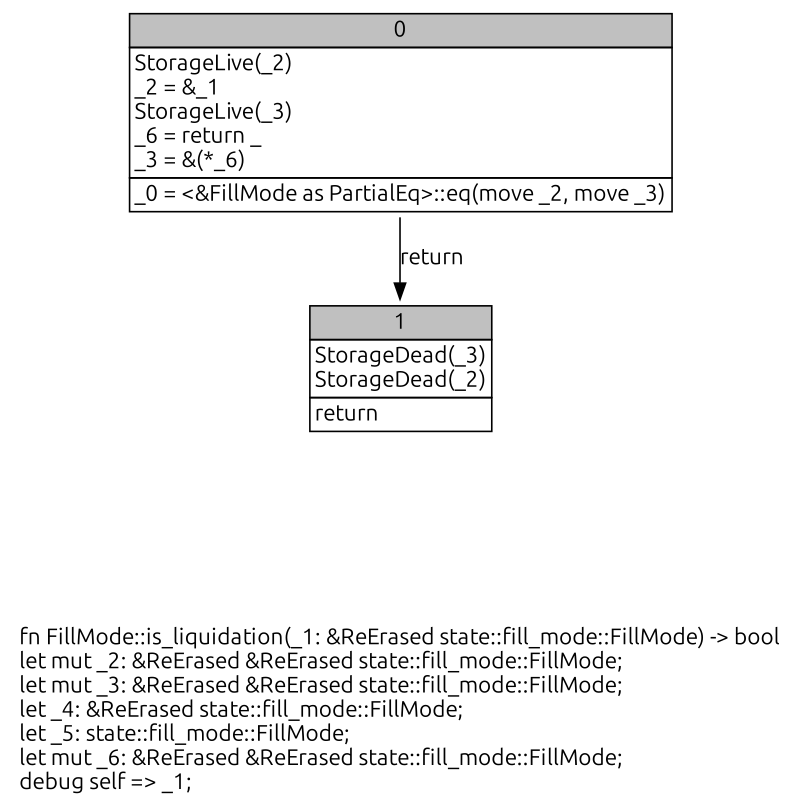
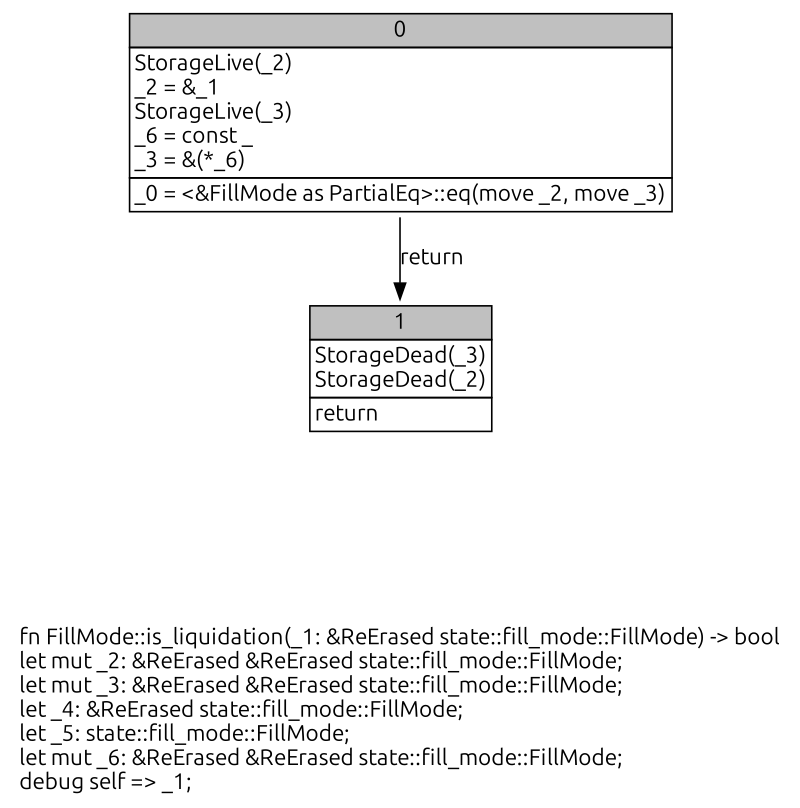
(198, 136) -> (194, 136)
